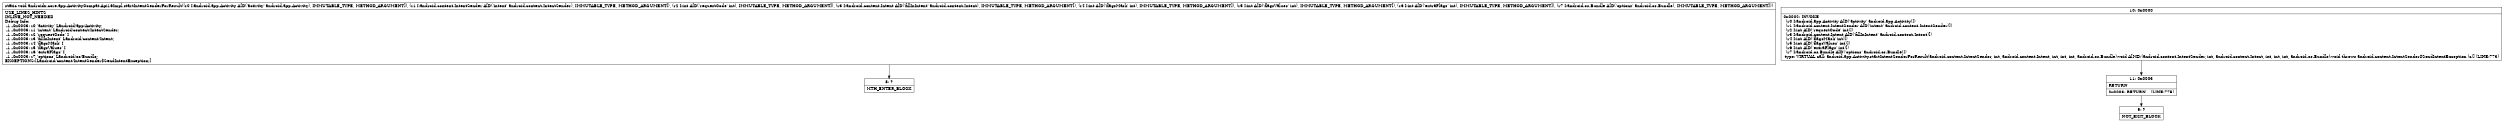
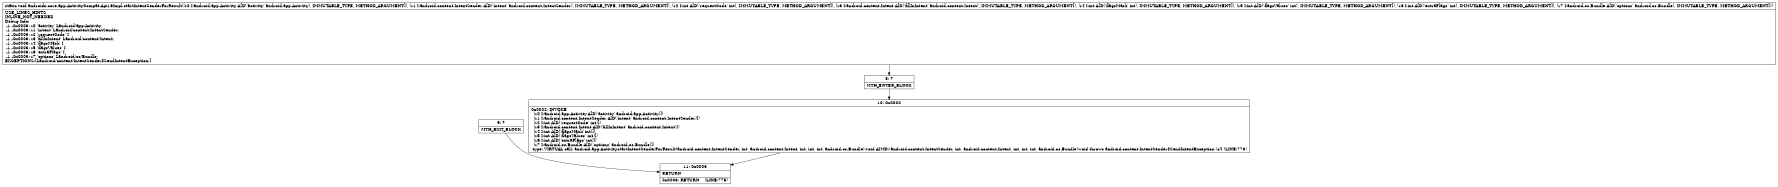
none -> (889, 93)
(2141, 100) -> (576, 165)
(2141, 116) -> (501, 130)
